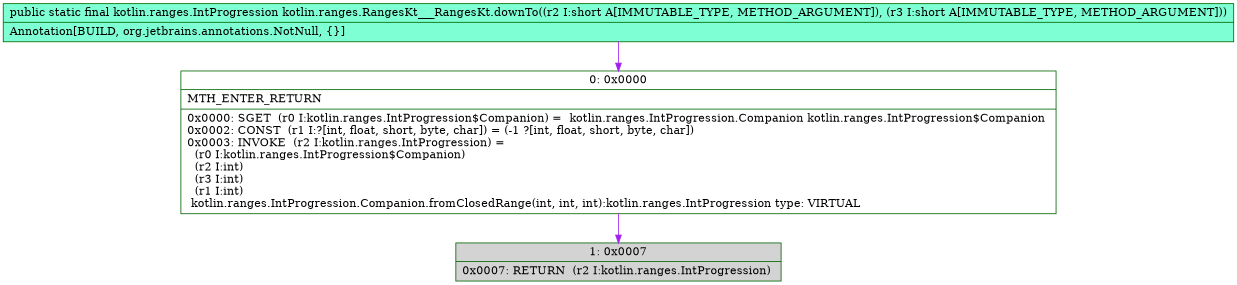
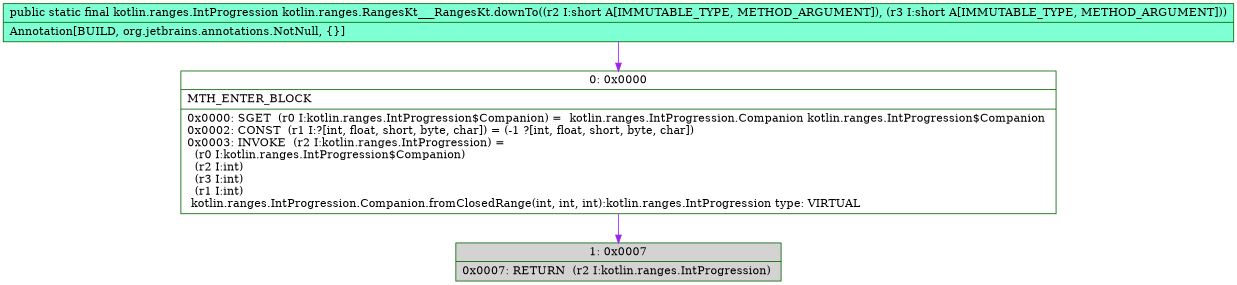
(255, 99) -> (250, 99)
